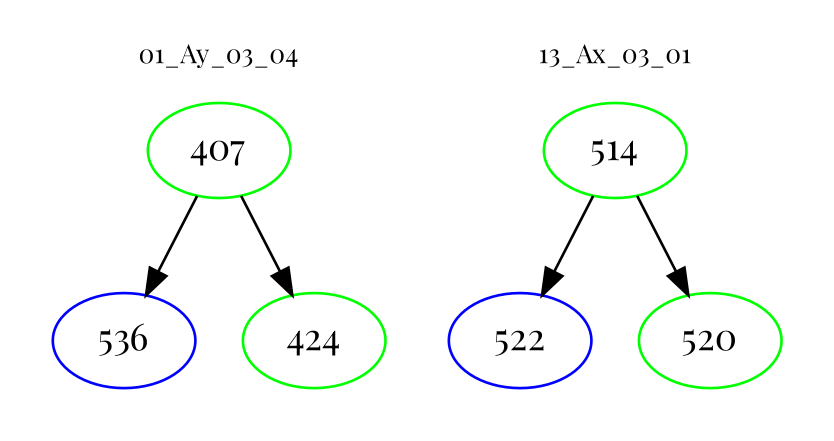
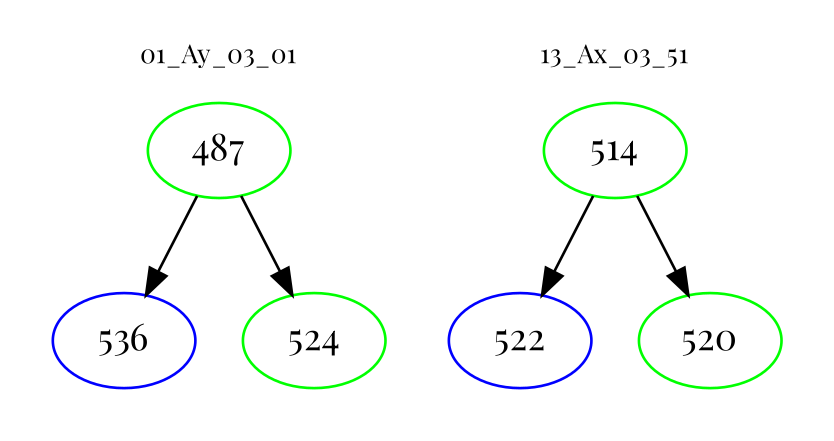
(219, 57) -> (219, 57)
(615, 57) -> (615, 57)
(219, 150) -> (219, 150)
(314, 341) -> (314, 341)
